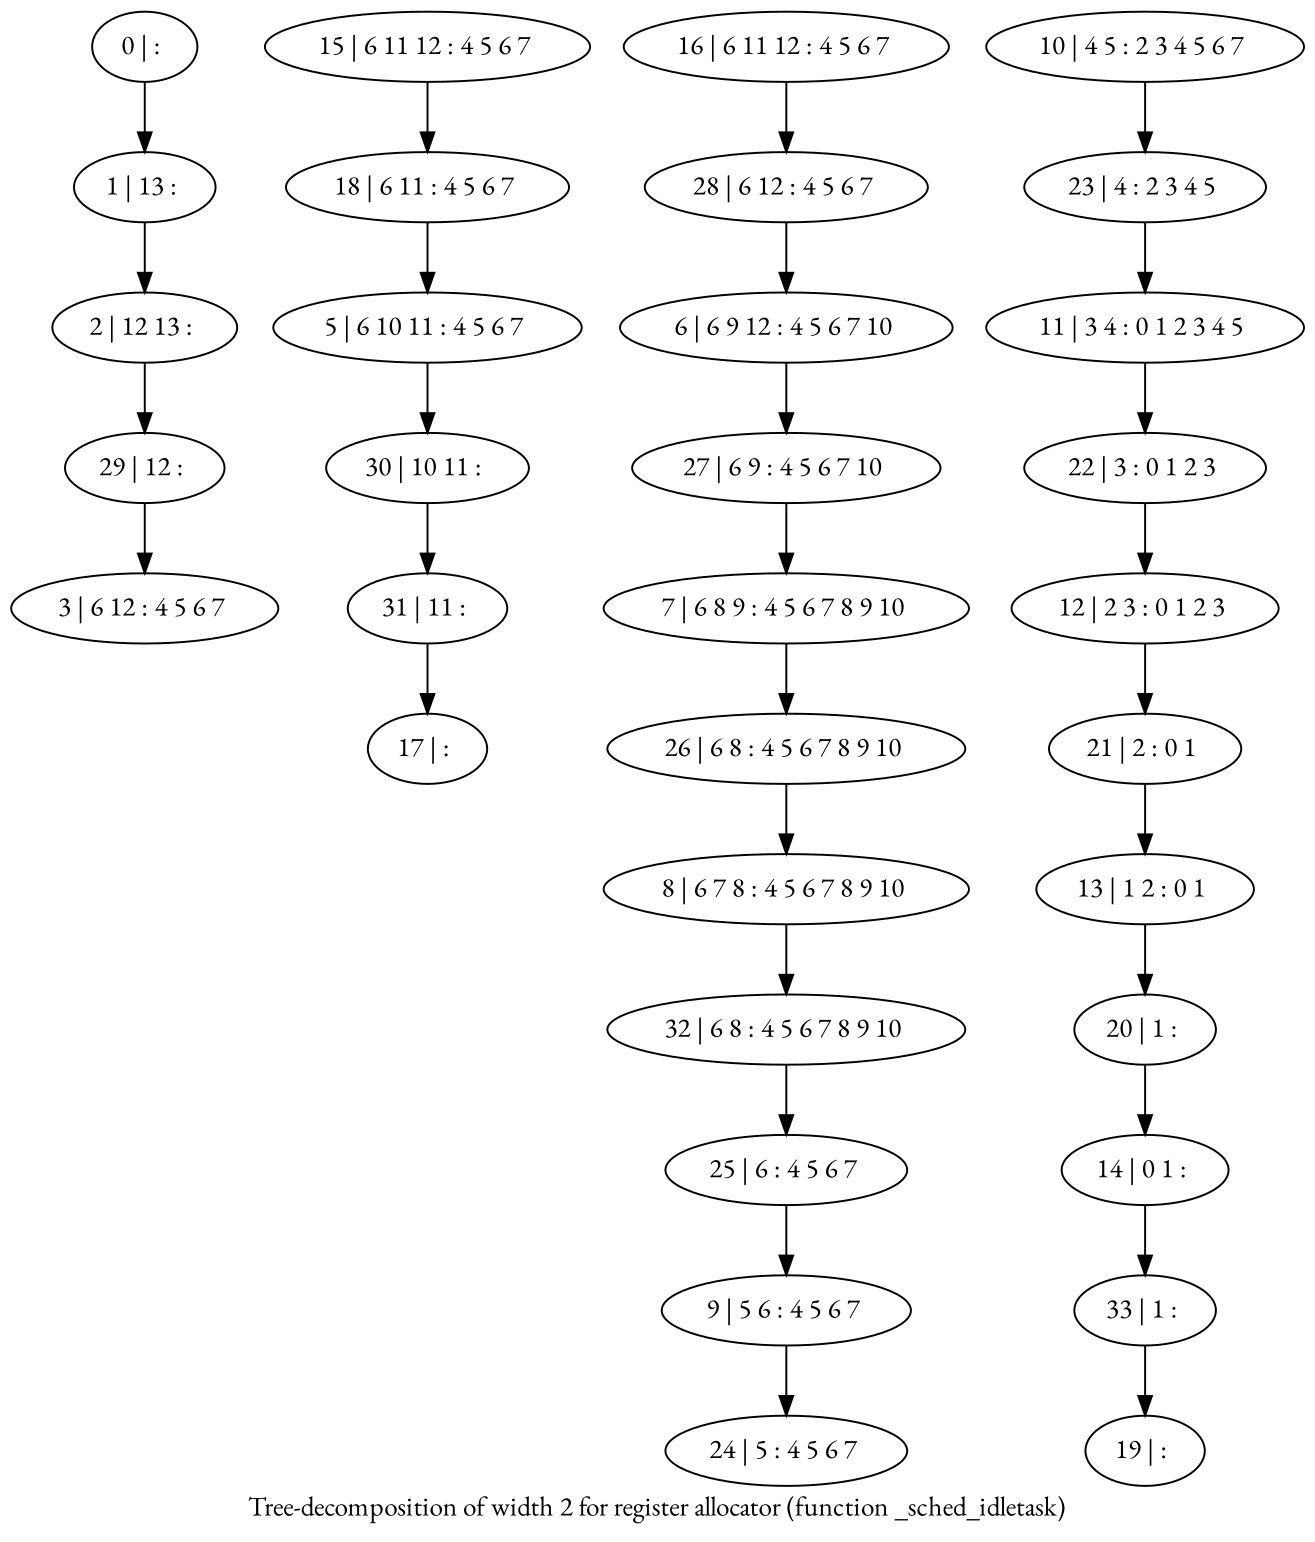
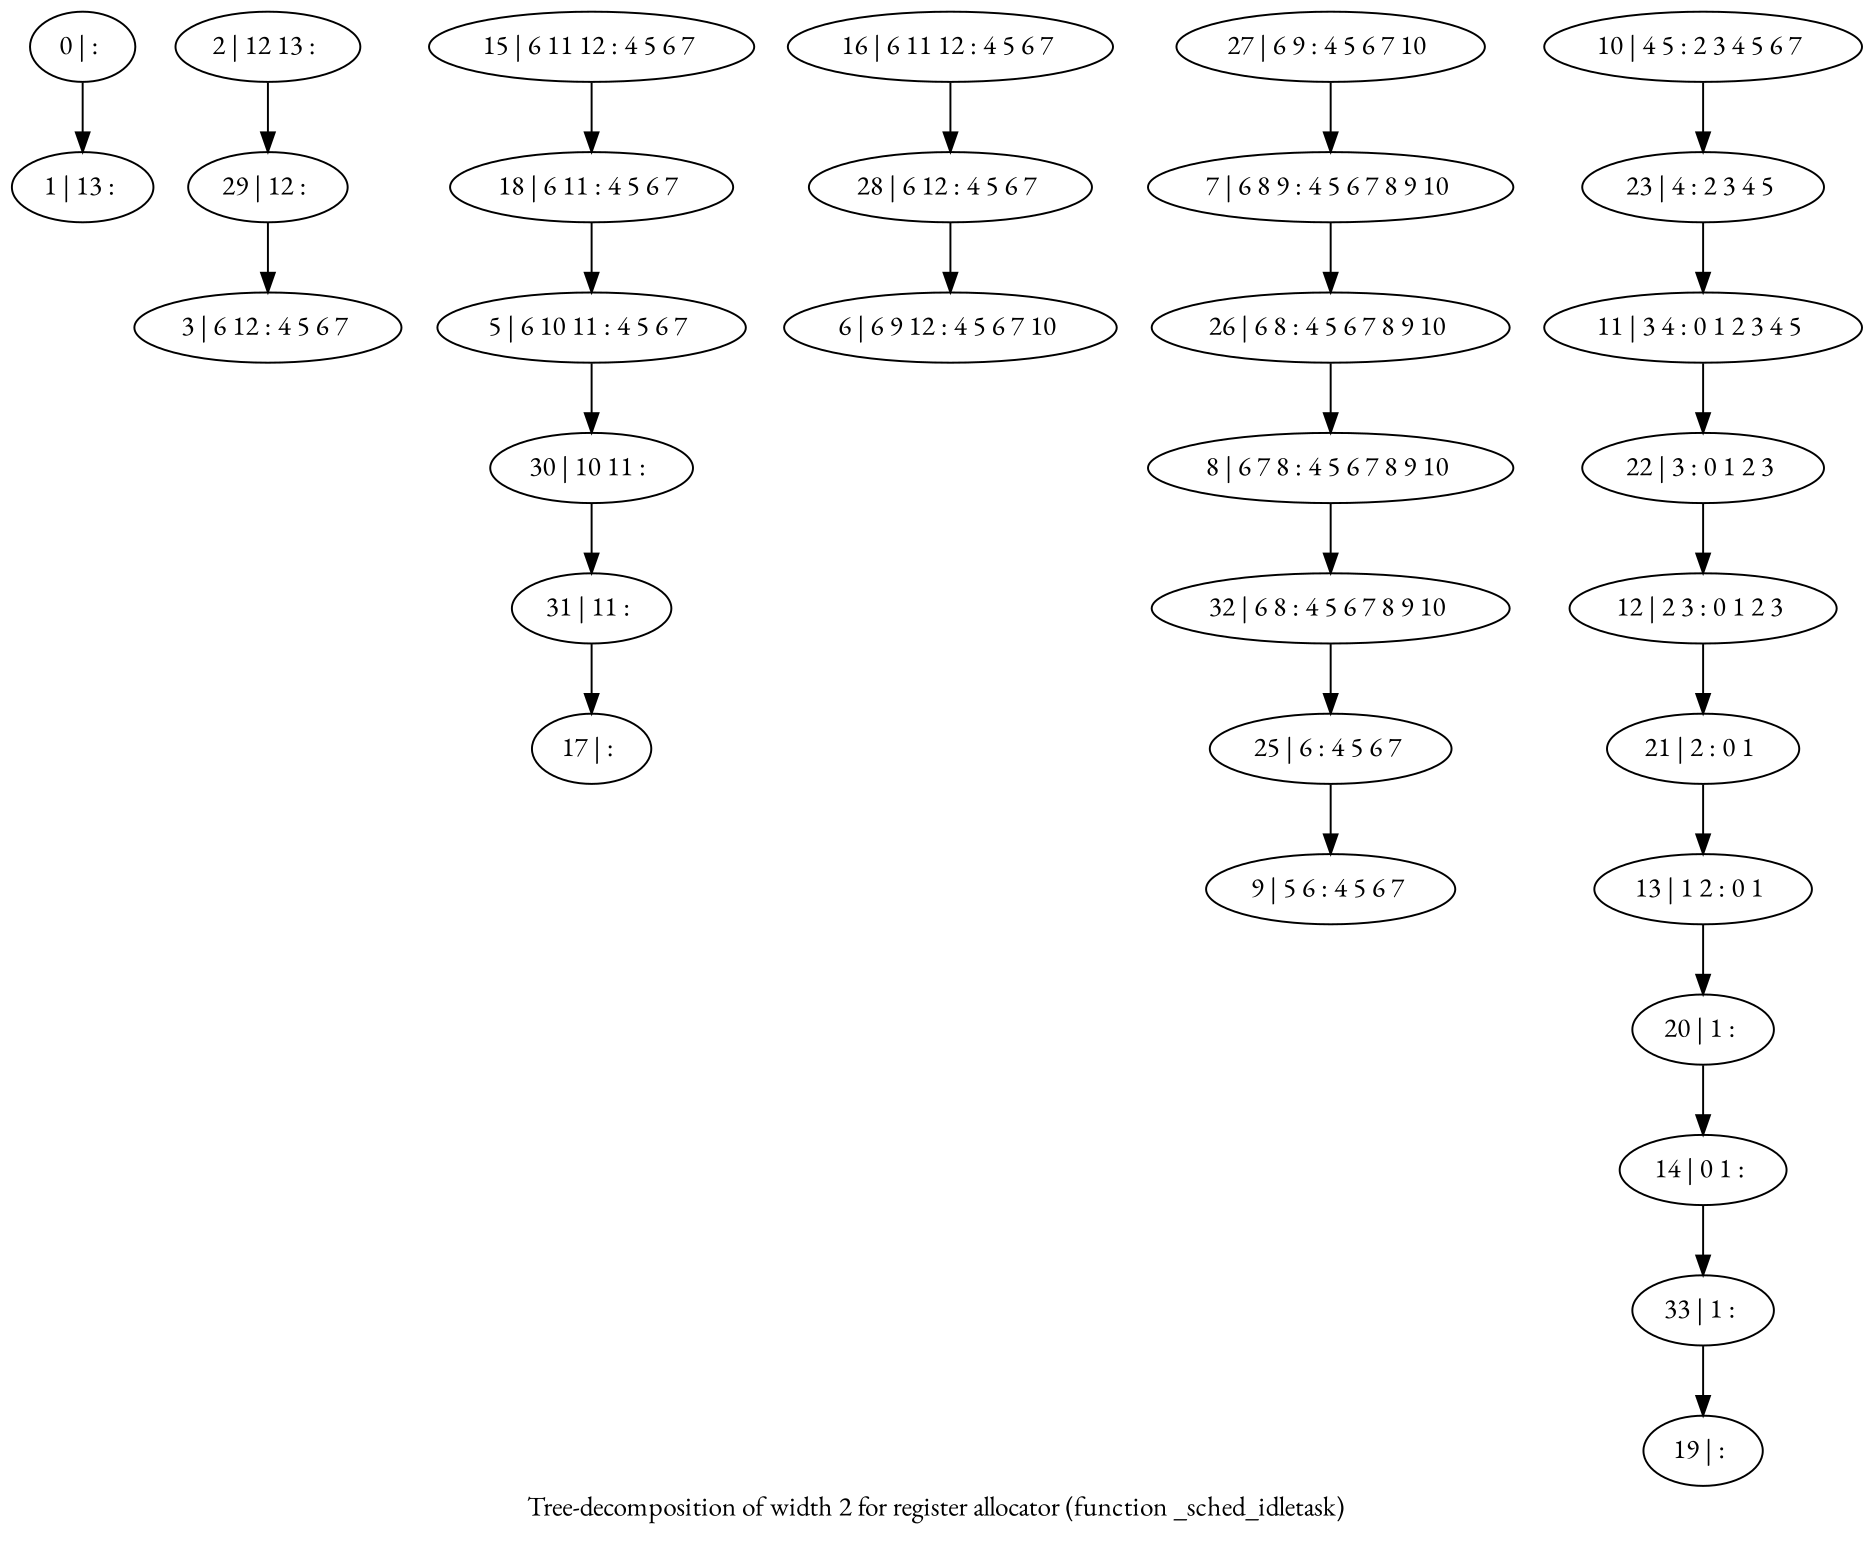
(145, 248) -> none
(786, 388) -> none
(786, 1451) -> none
